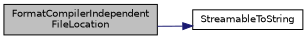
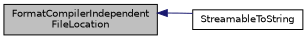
(170, 26) -> (180, 13)
